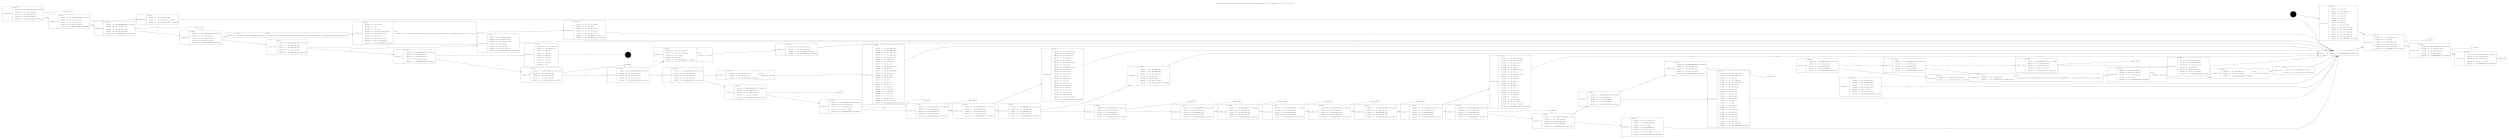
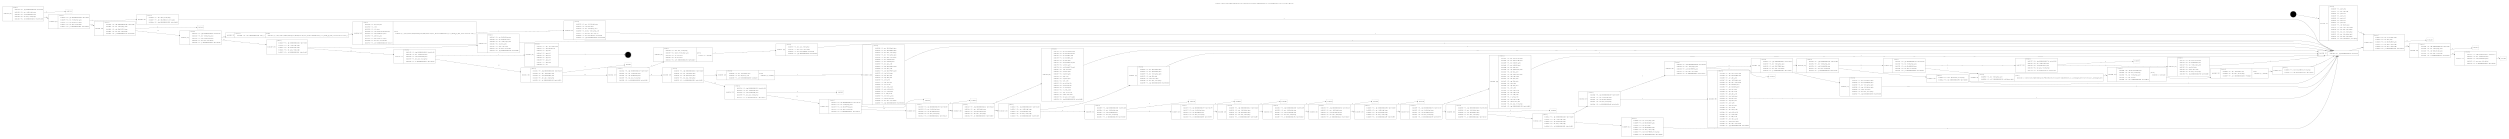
none -> (1772, 66)
